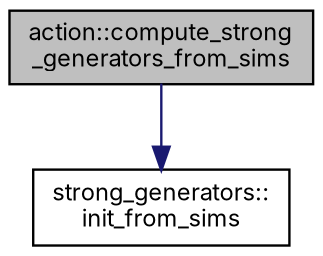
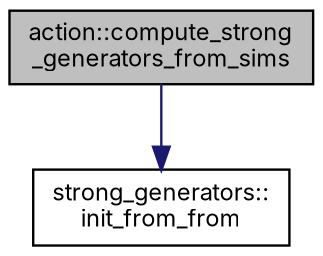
(161, 208) -> (161, 208)
